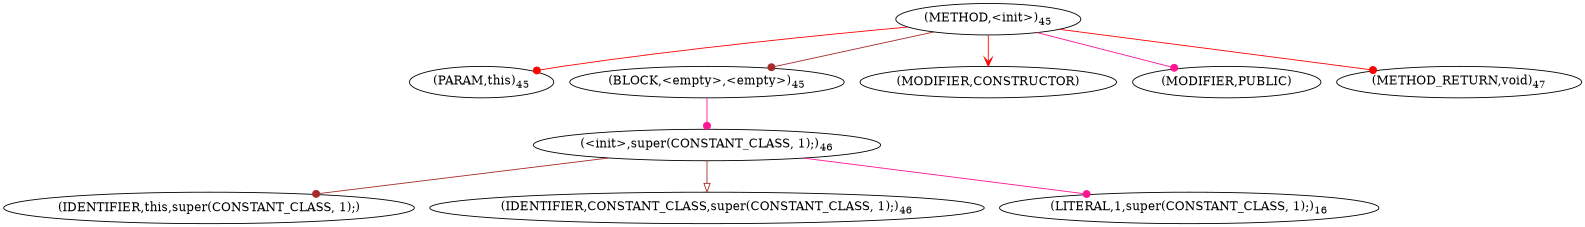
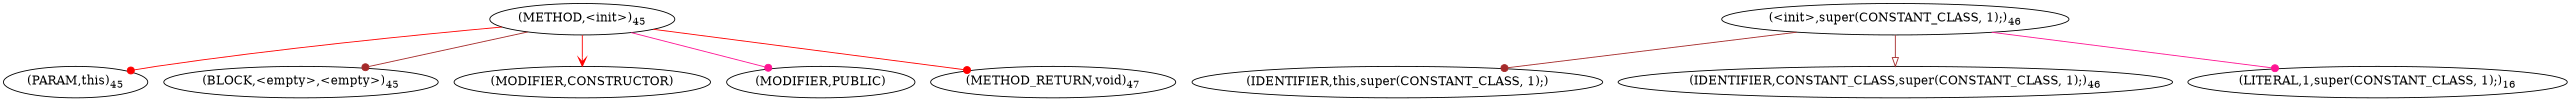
(707, 110) -> none
